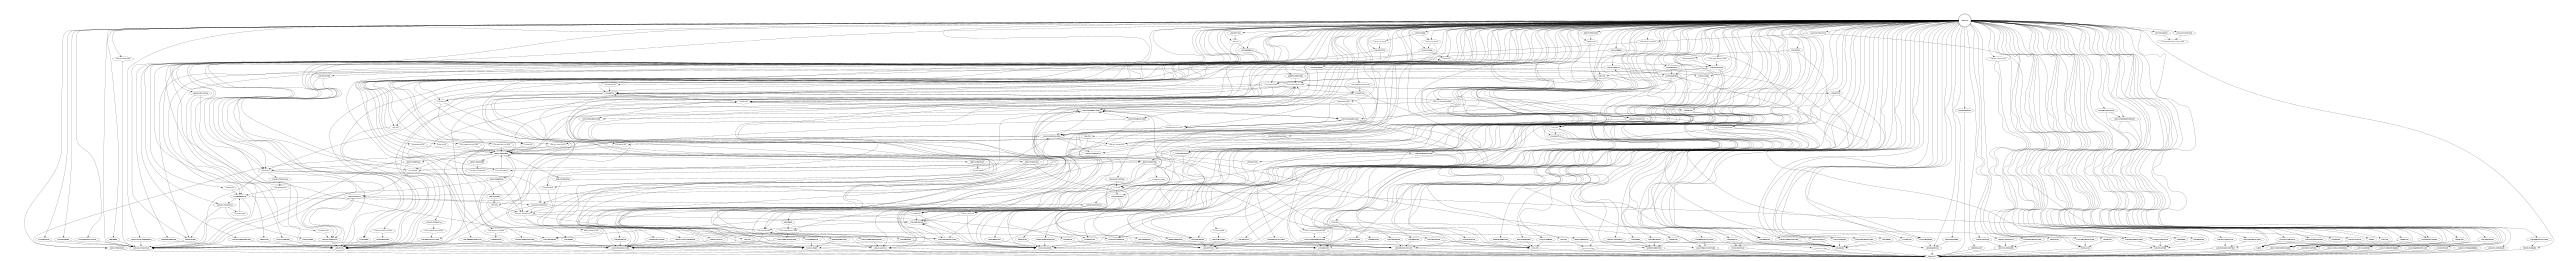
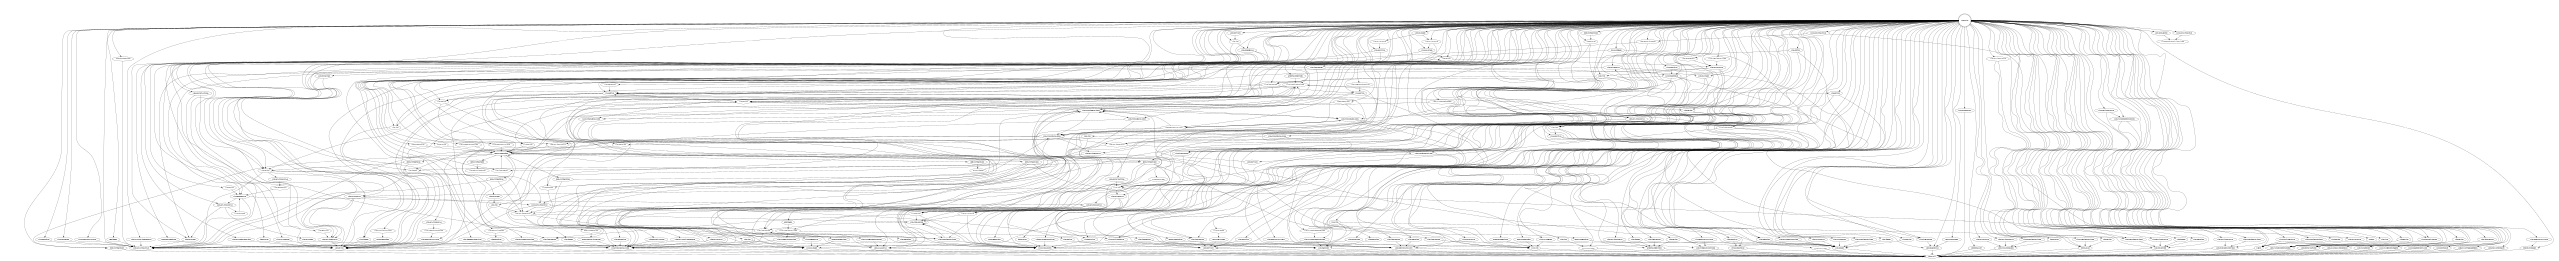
none -> (2151, 213)
none -> (591, 240)
